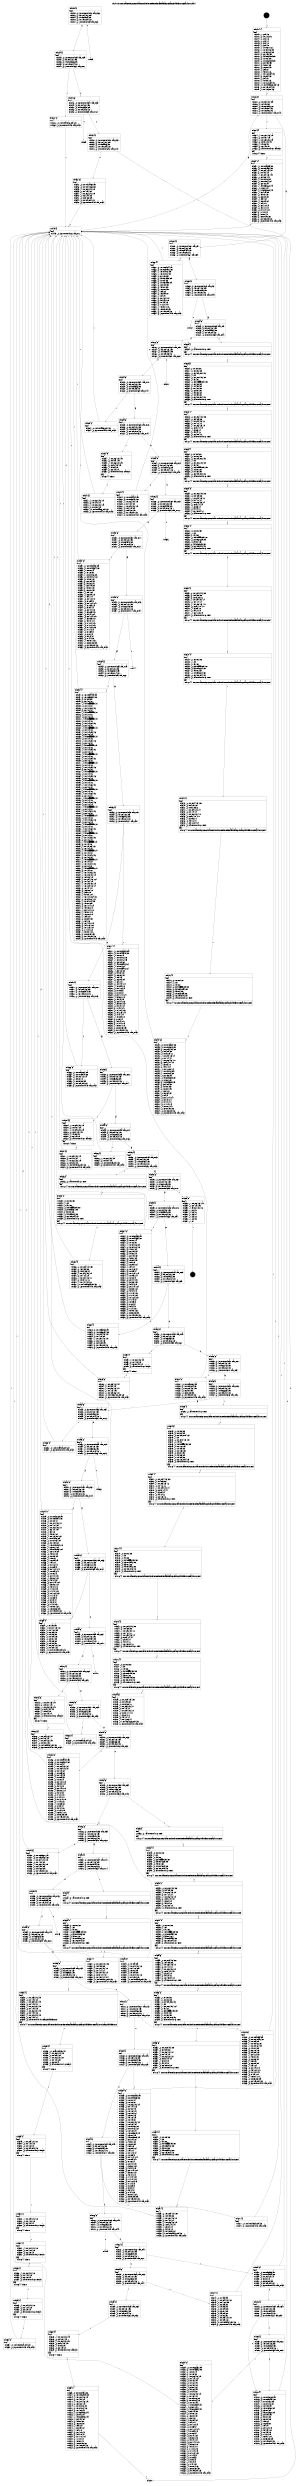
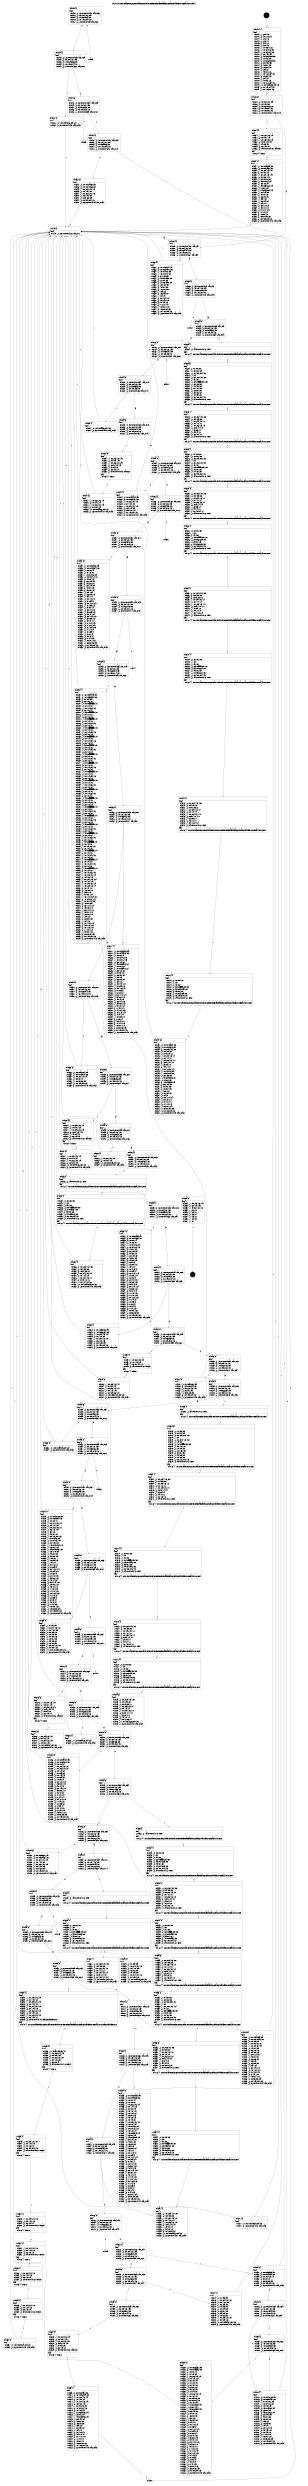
(192, 201) -> (142, 235)
(164, 1182) -> none
